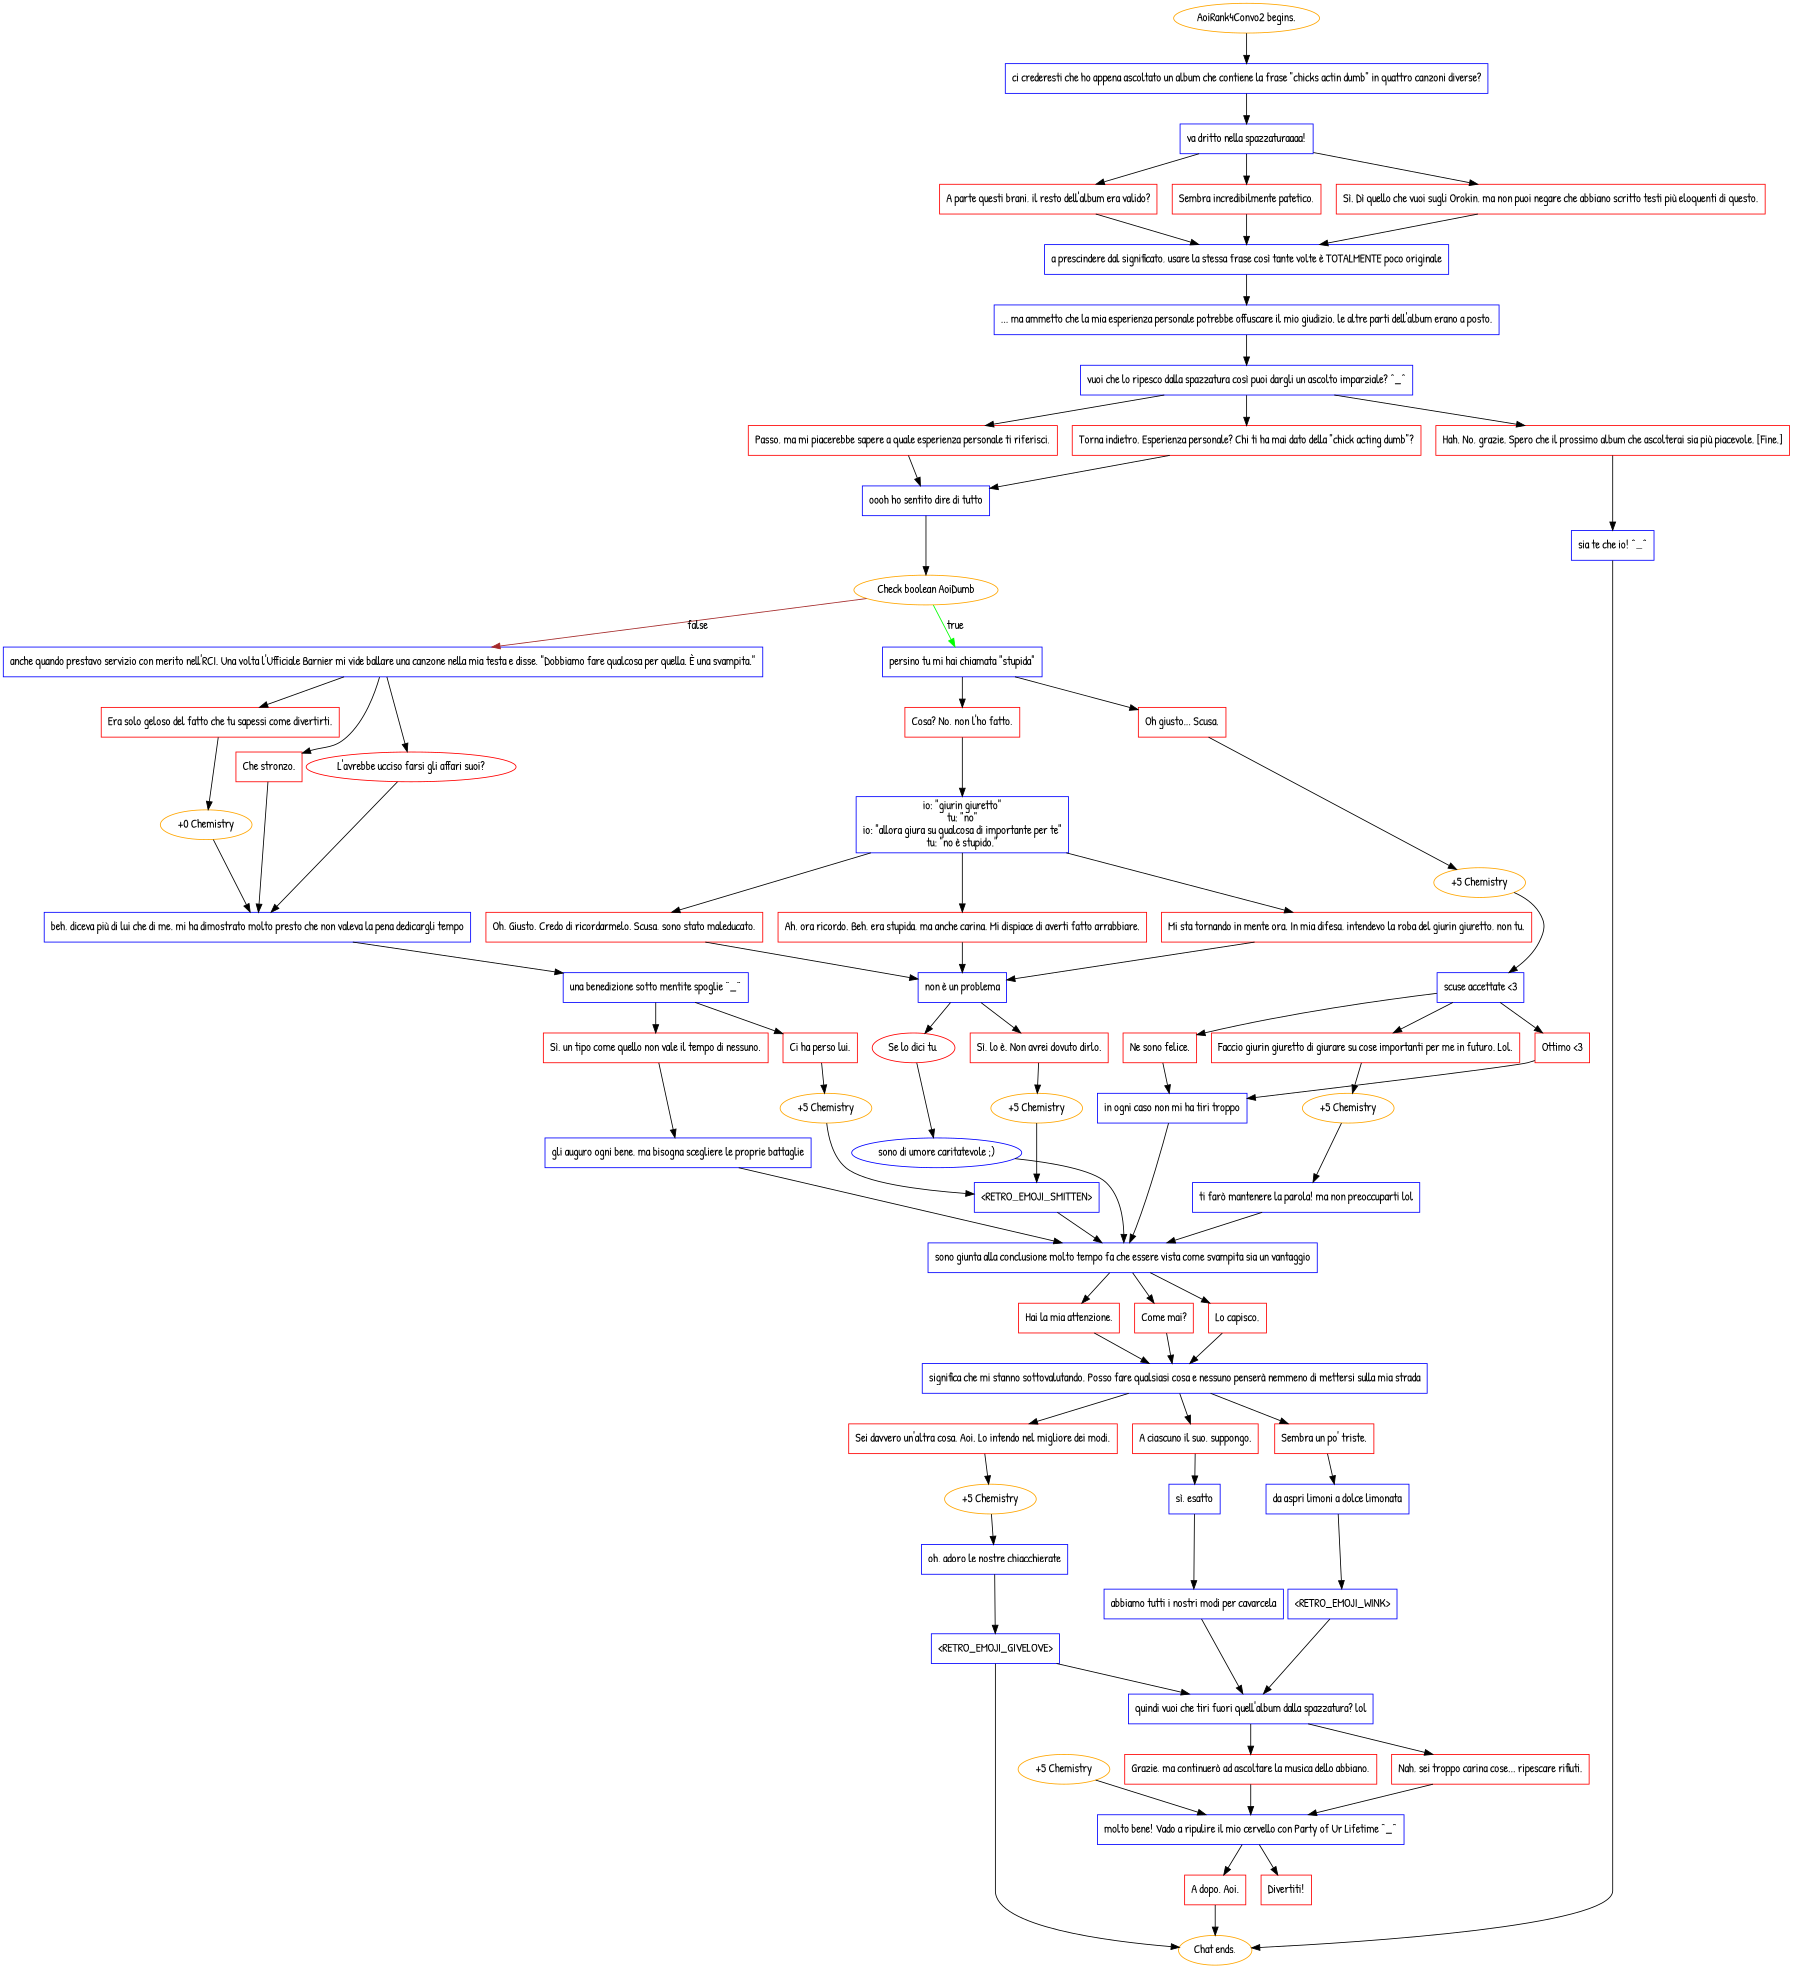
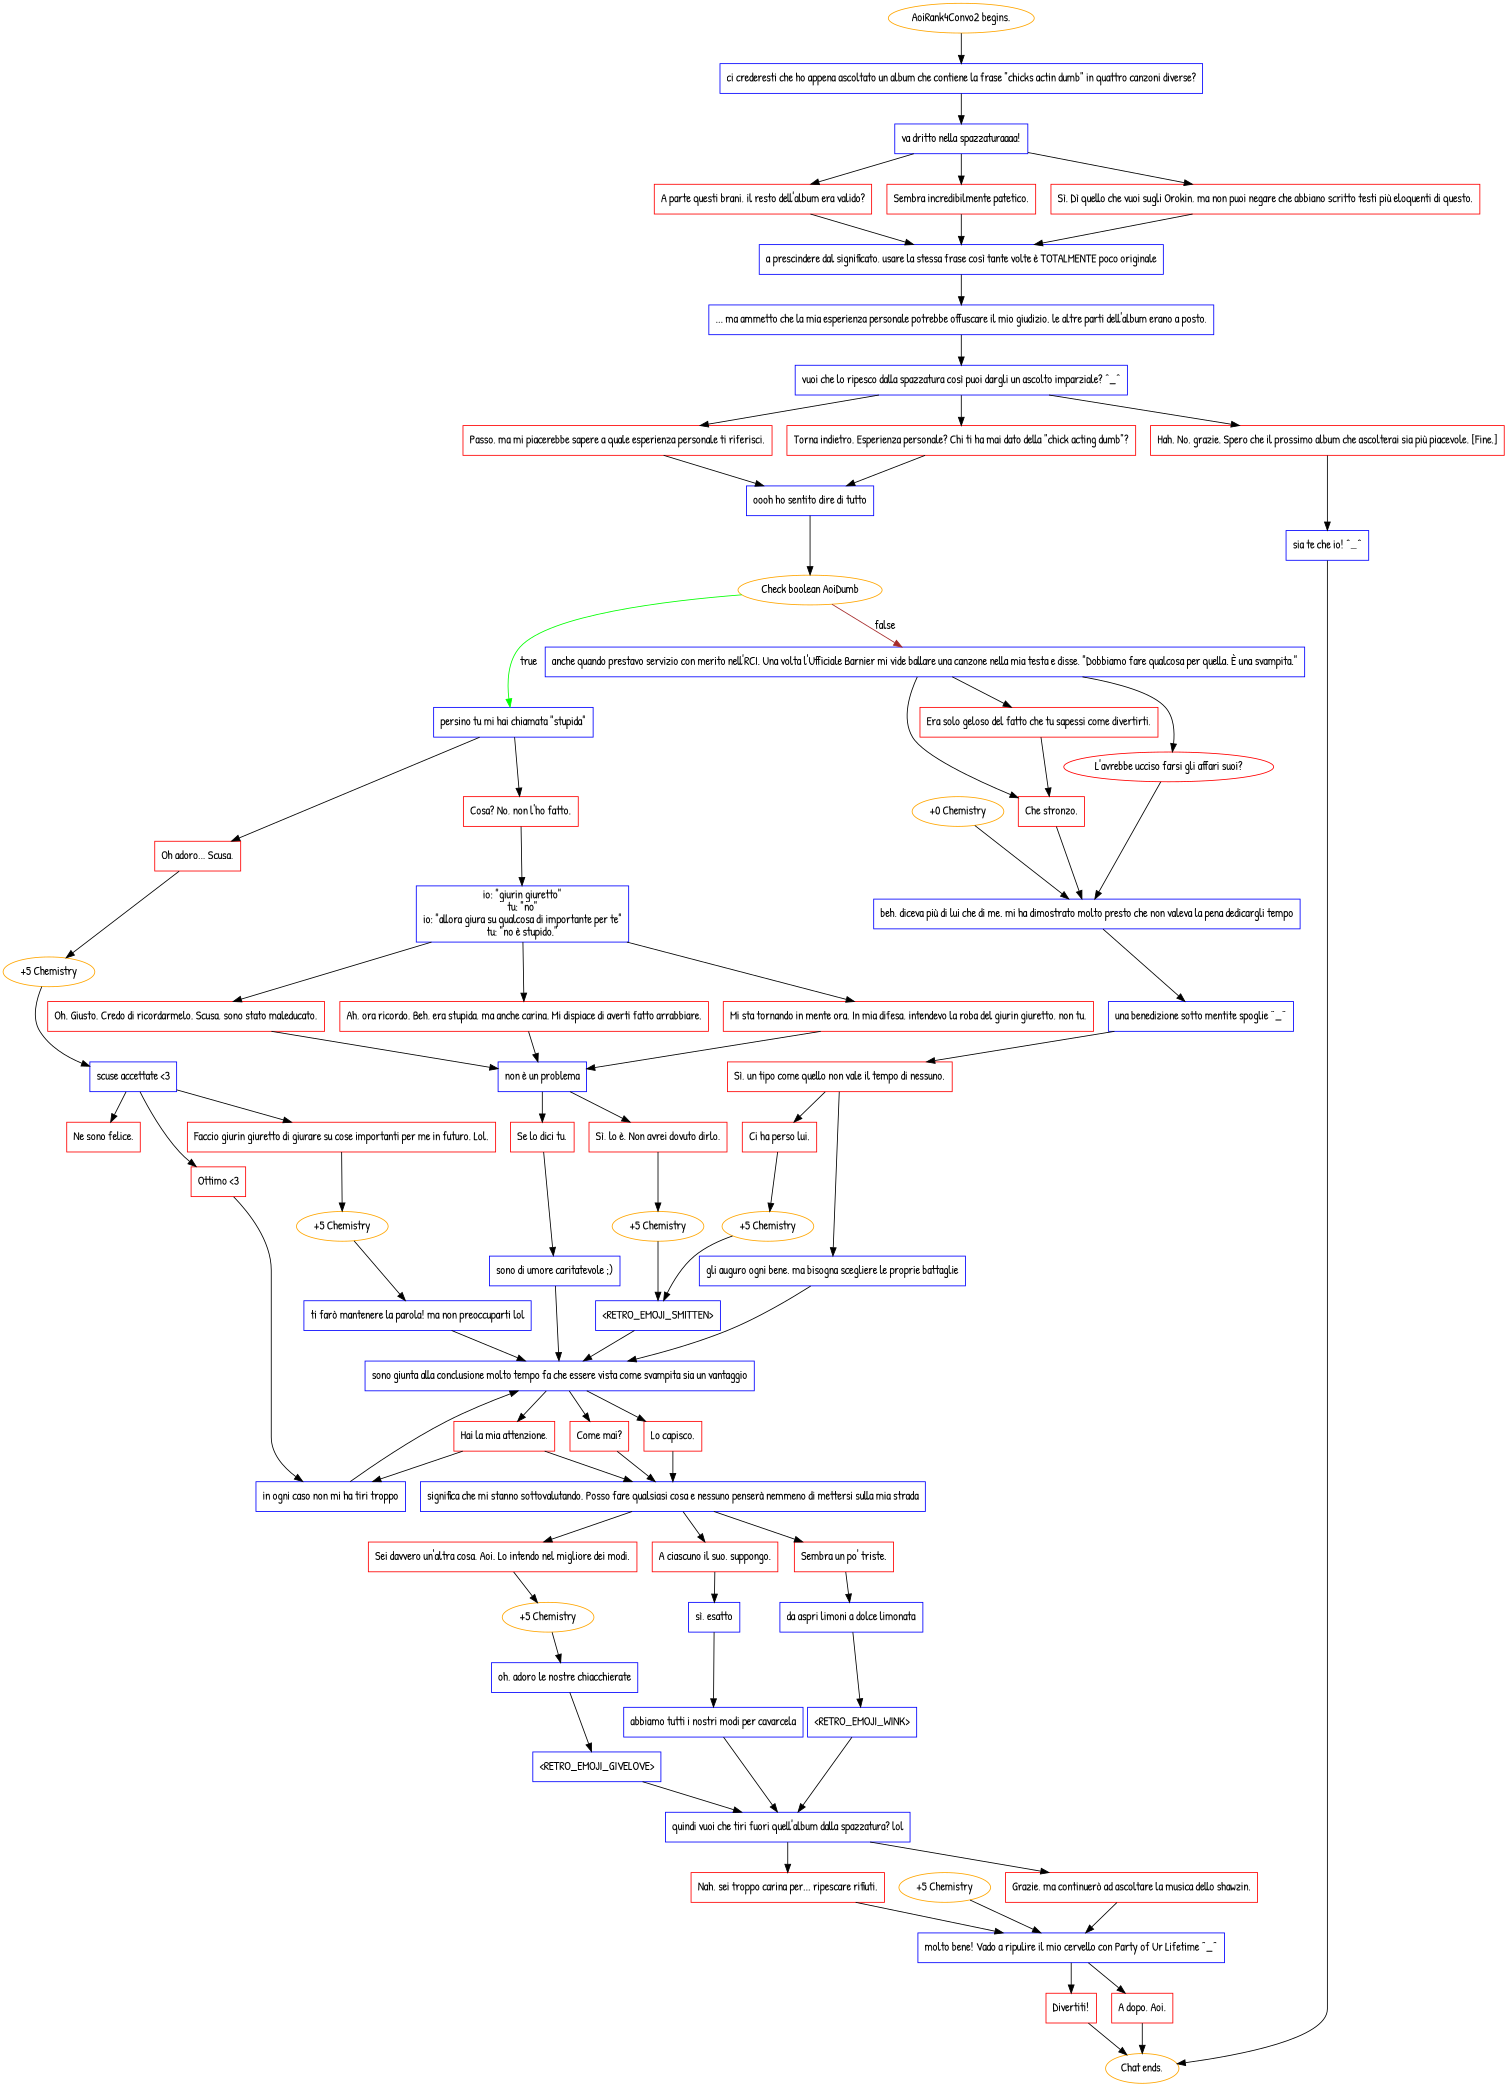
(1182, 722) -> (198, 856)
(214, 769) -> (1045, 763)
(735, 1017) -> (813, 1104)
(914, 1048) -> (542, 1137)
(1165, 1074) -> (422, 1465)
(937, 1153) -> (555, 1271)
(1251, 1769) -> (1131, 1887)
(1490, 1769) -> (788, 1887)
(995, 1873) -> (1104, 2036)
